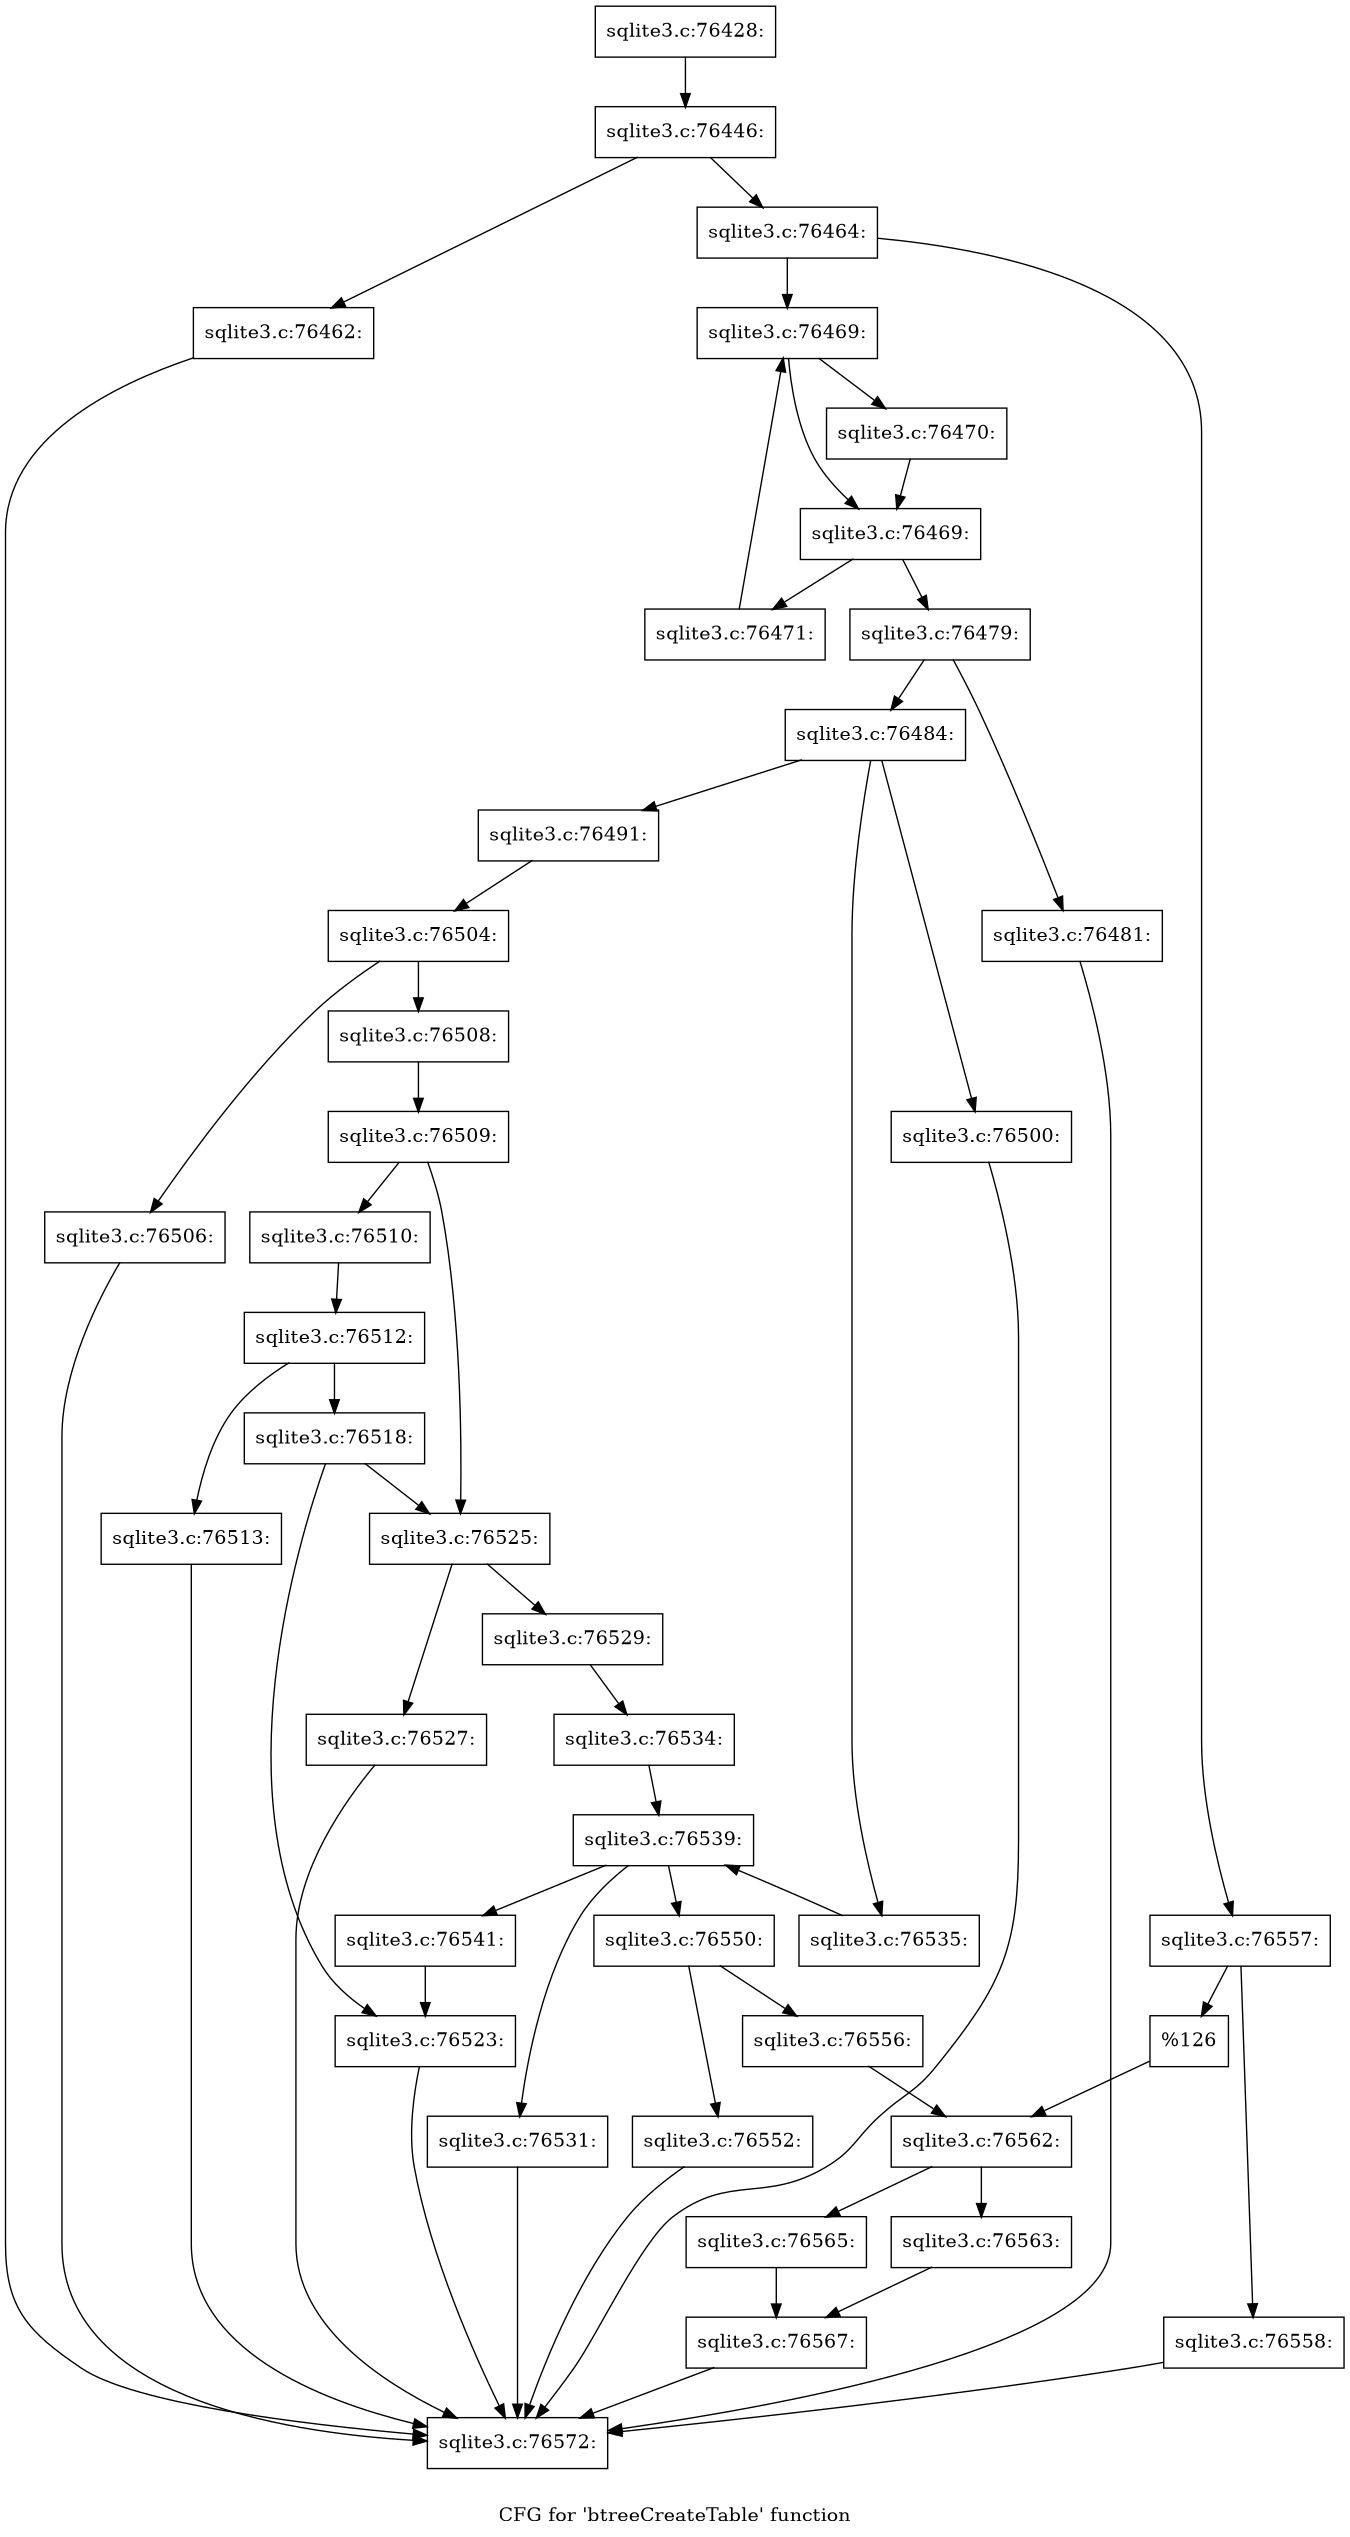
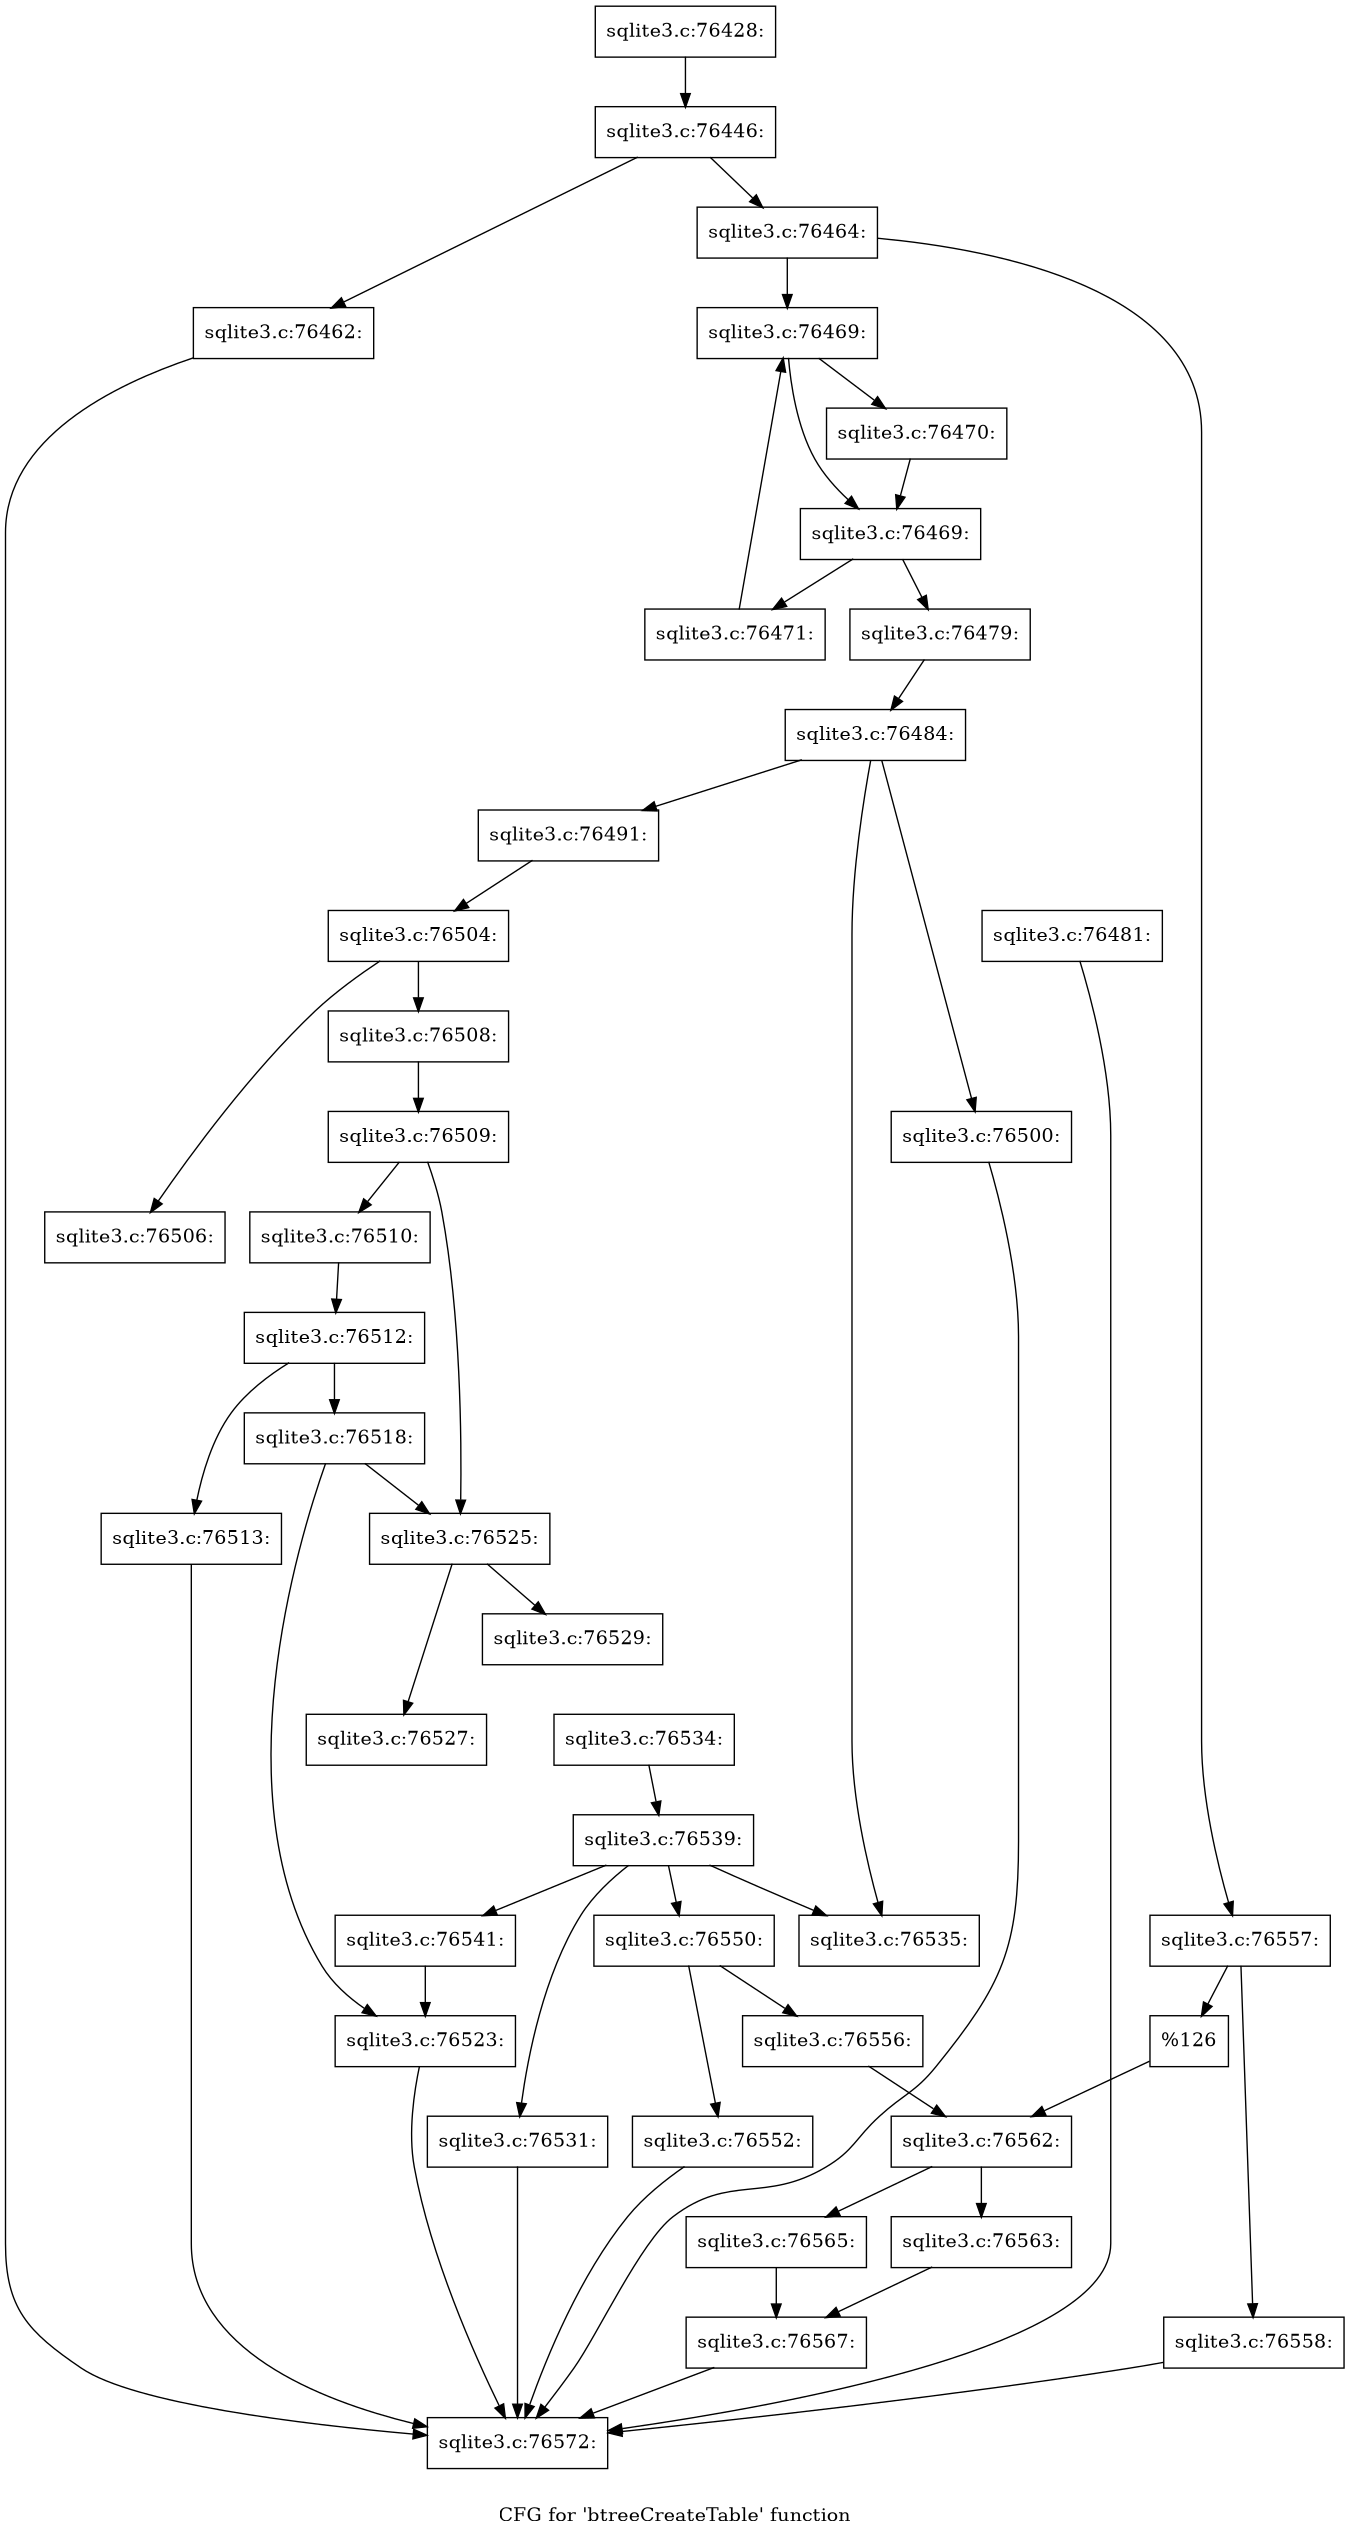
(1009, 777) -> none
(604, 1684) -> none
(791, 1893) -> (761, 1888)
(62, 1968) -> none
(296, 2112) -> none
